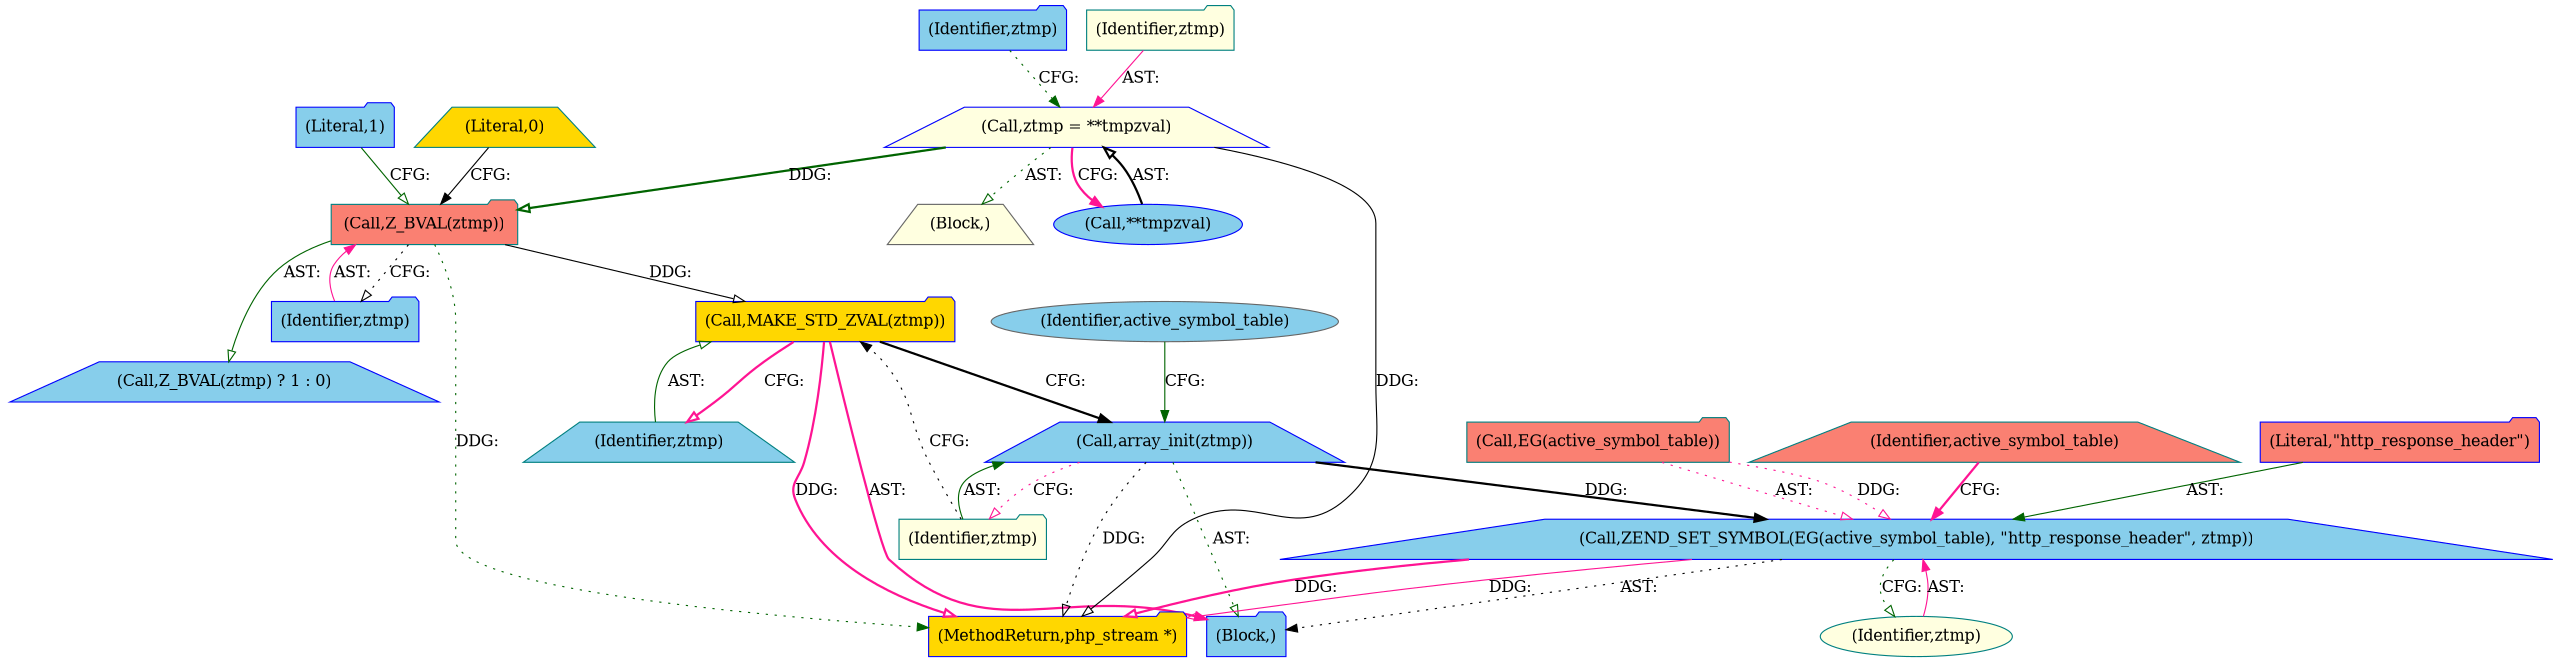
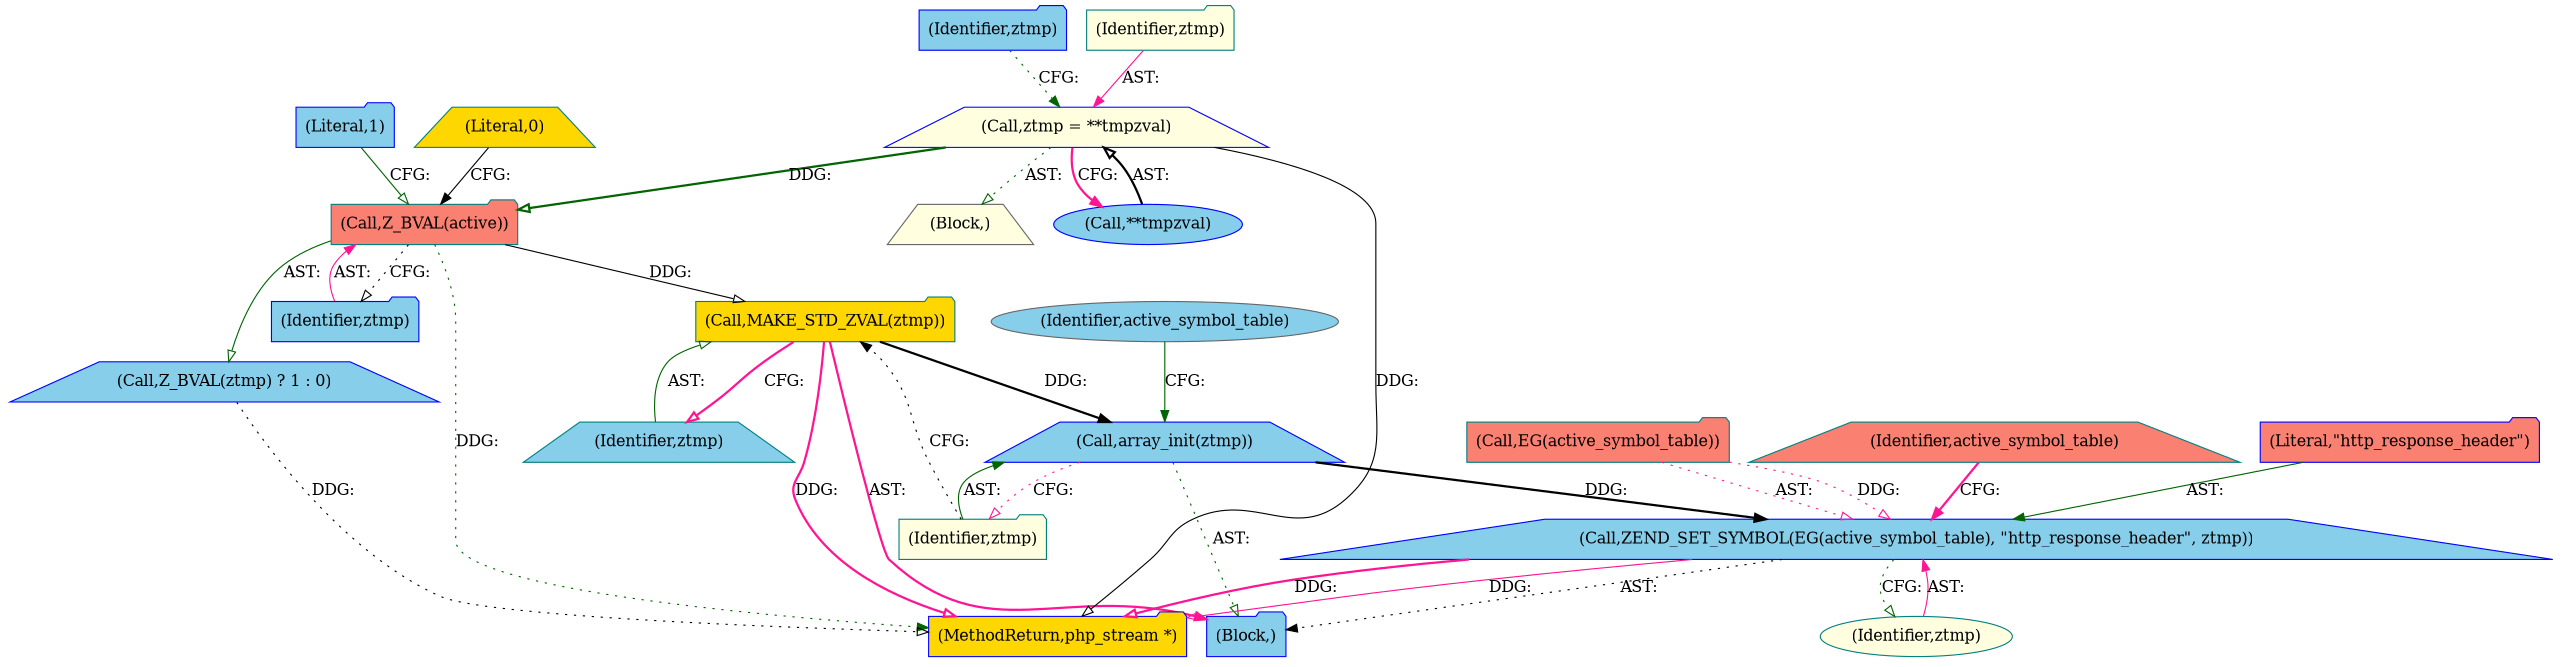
(424, 224) -> (424, 224)
(825, 322) -> (825, 322)
(1068, 382) -> (1068, 382)
(1097, 529) -> (536, 612)
